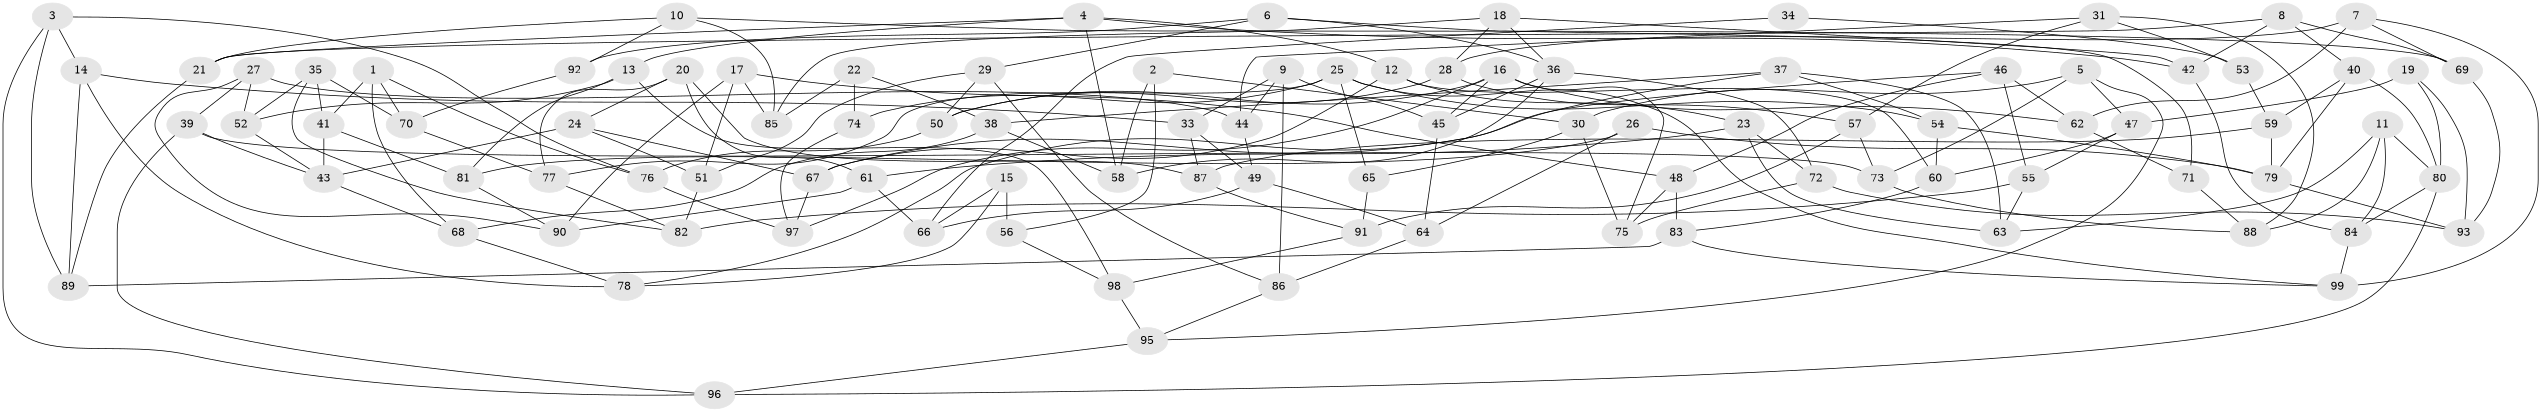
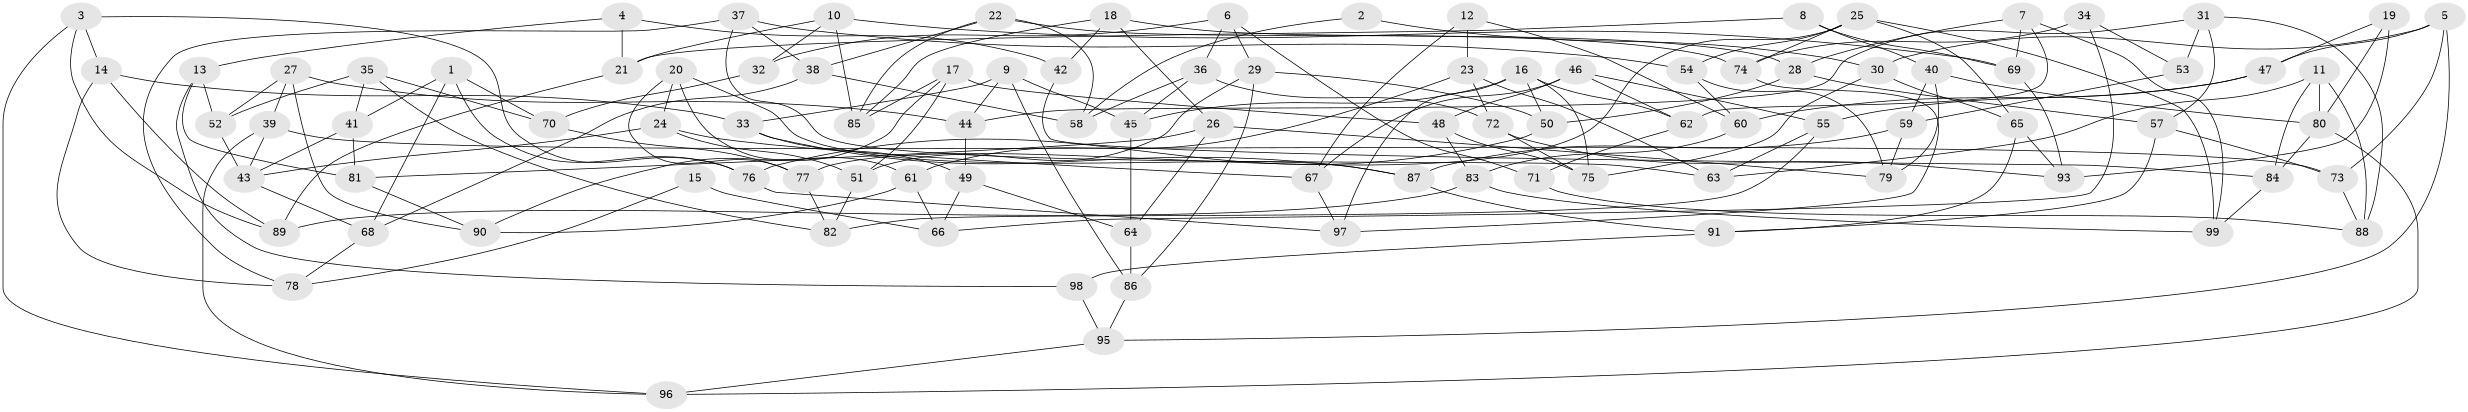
(1241, 31) -> none
none -> (1912, 42)
(1527, 44) -> (1161, 71)
(2231, 46) -> none
(575, 71) -> (759, 71)
(1102, 105) -> (1084, 52)
(2368, 206) -> (2045, 156)
(1007, 233) -> none
